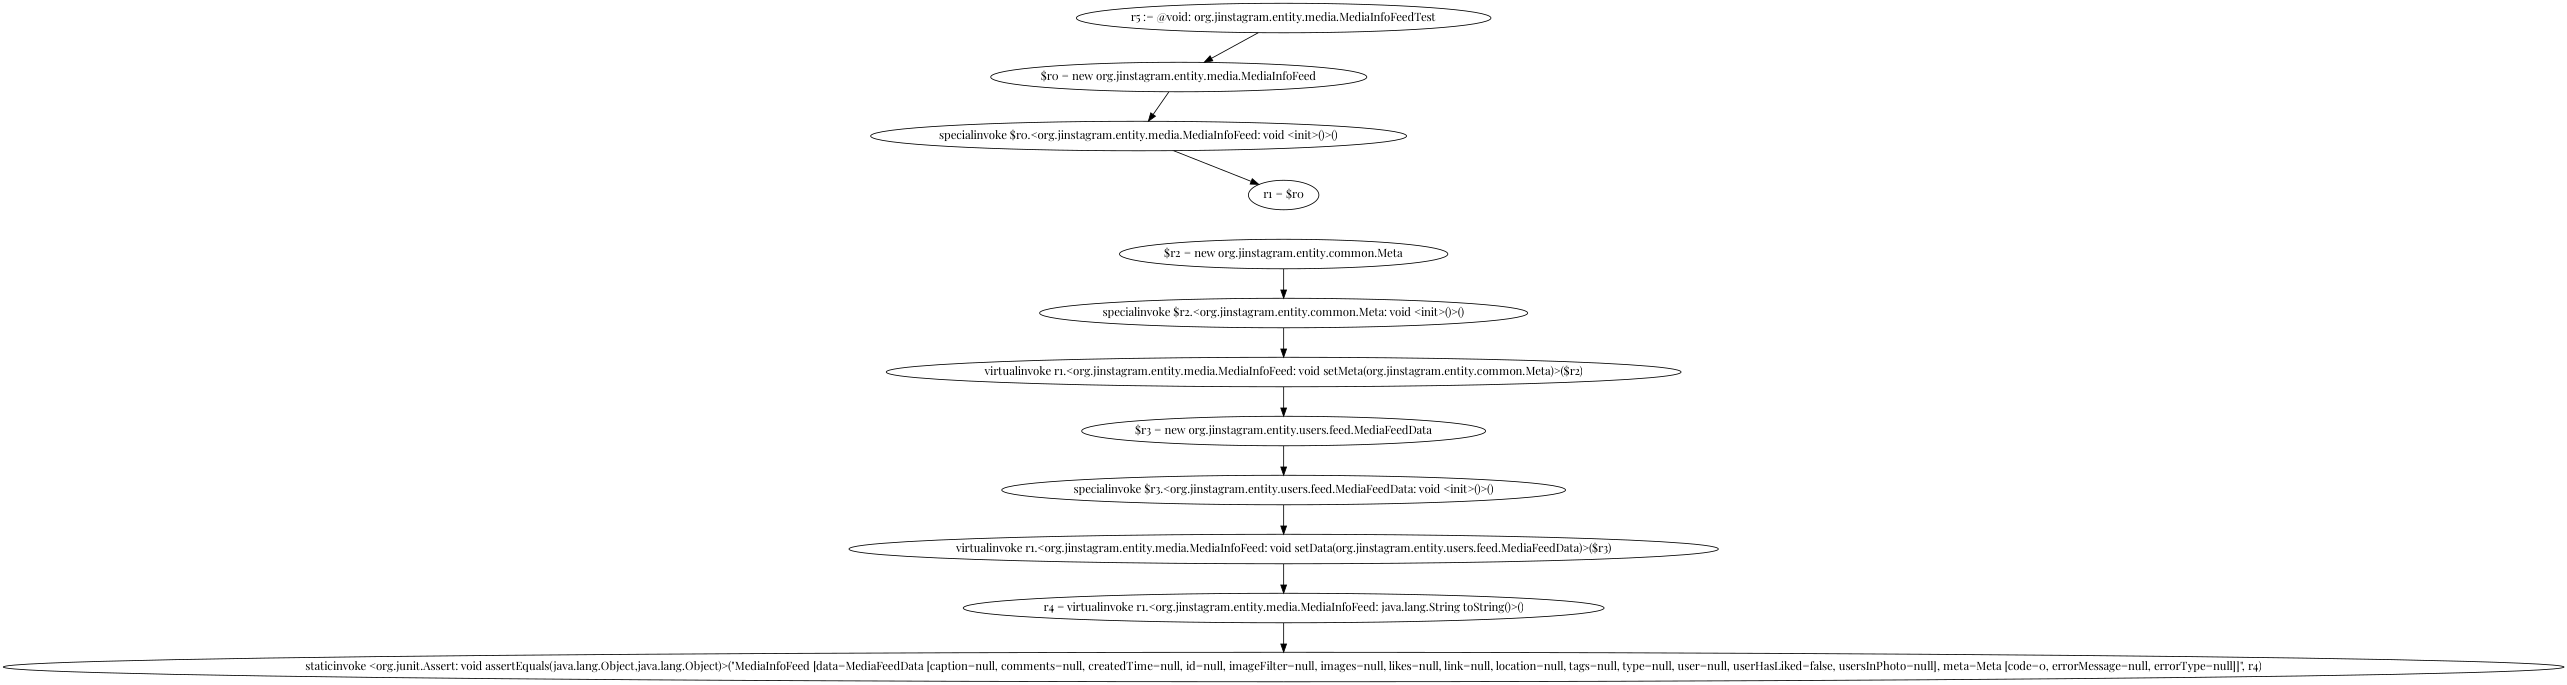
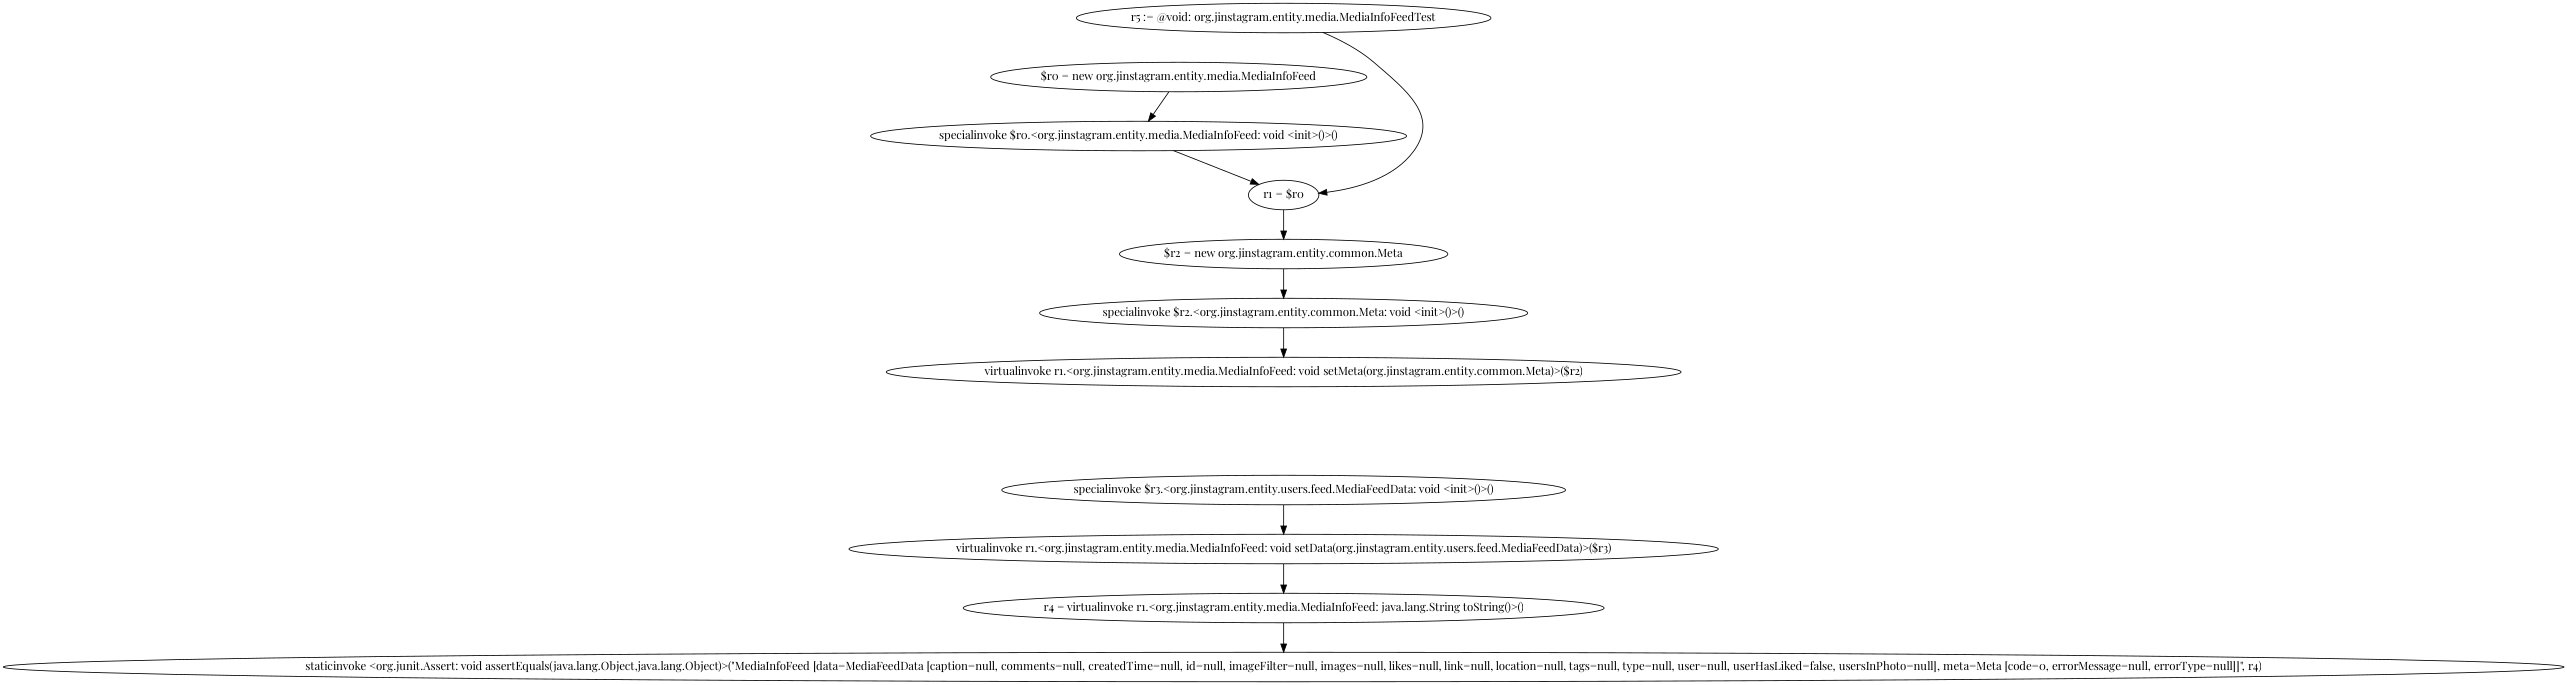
(1235, 45) -> (1422, 118)
none -> (1284, 221)
(1284, 431) -> none
